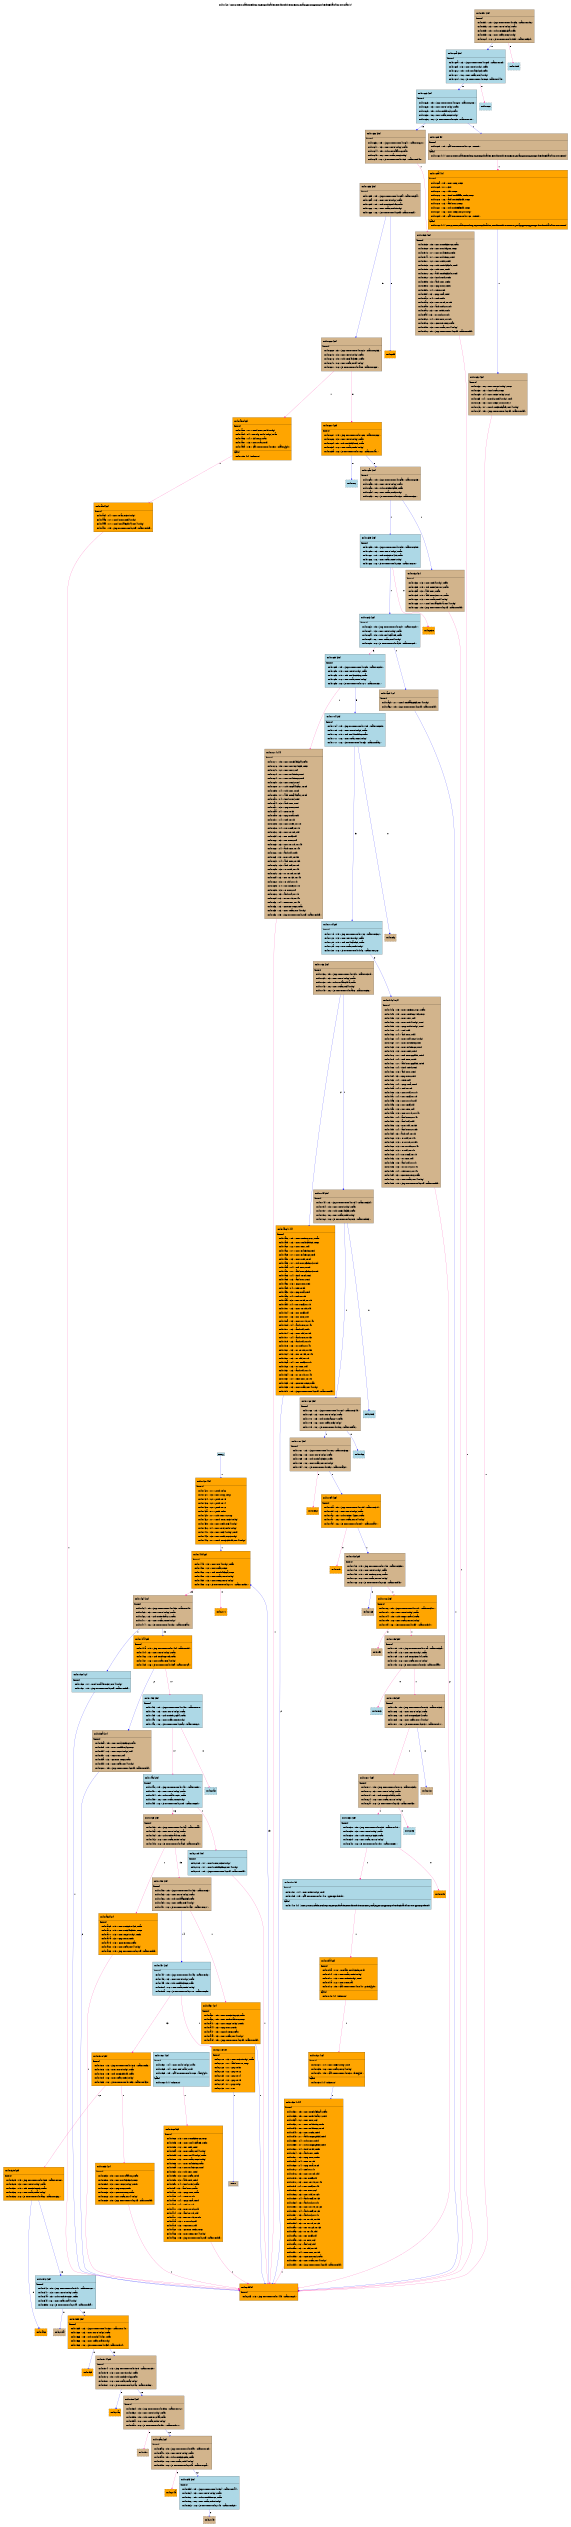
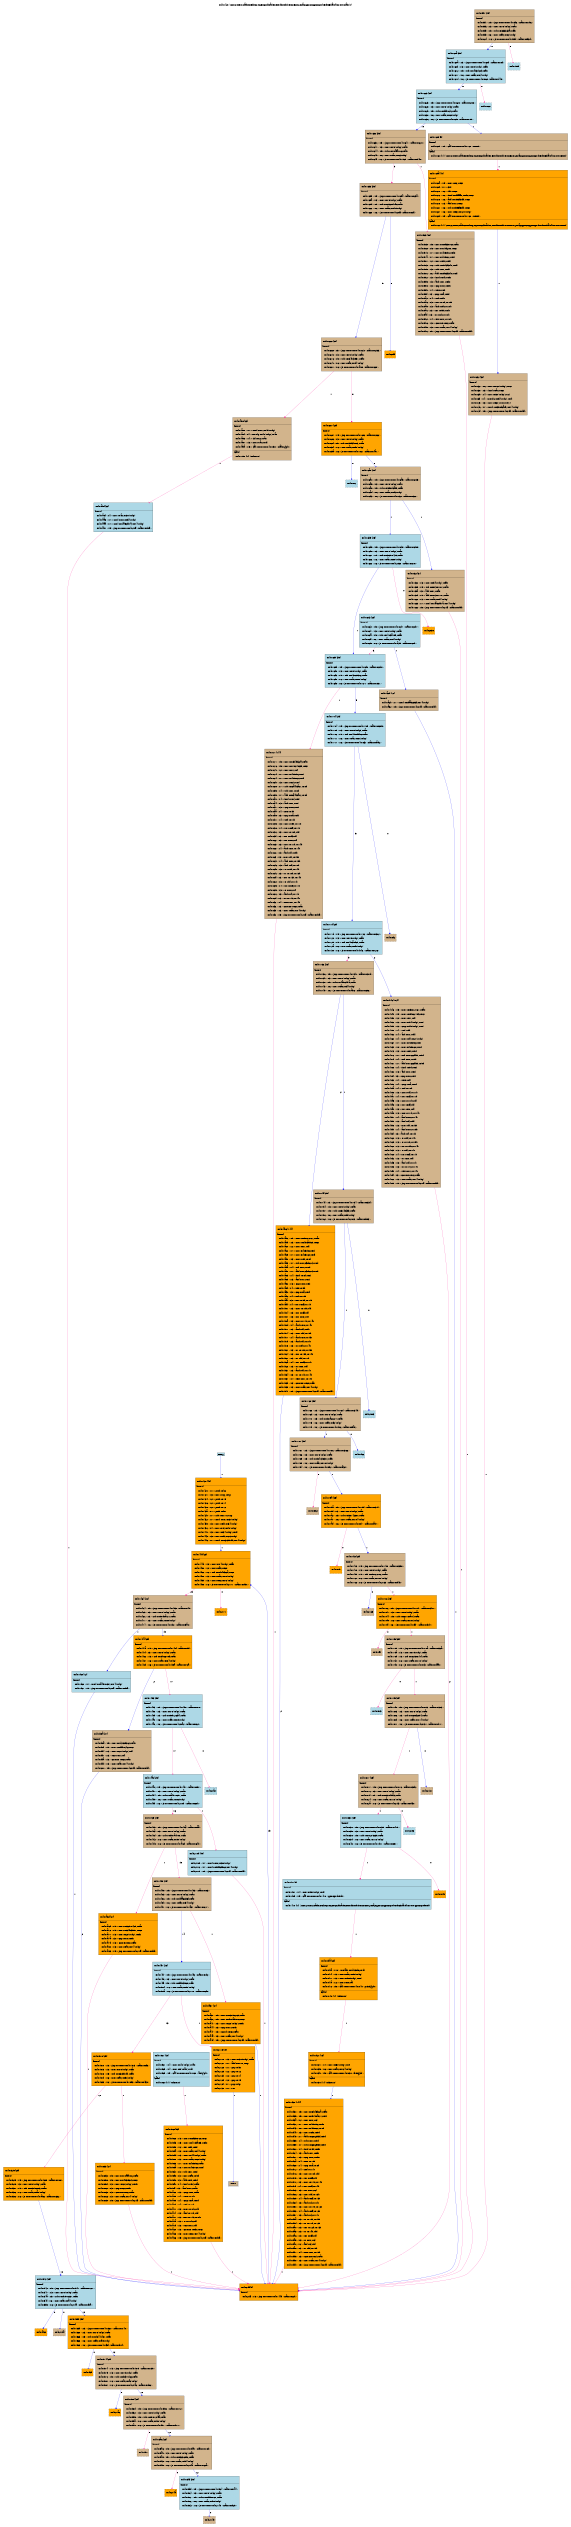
none -> (393, 172)
(262, 439) -> (262, 439)
(123, 517) -> (123, 517)
(390, 590) -> (358, 608)
none -> (348, 957)
(313, 1511) -> (313, 1511)
(28, 2264) -> (50, 2318)
